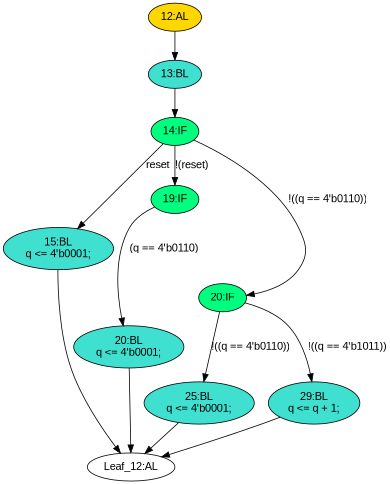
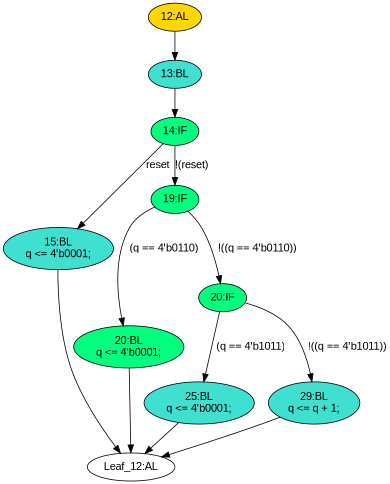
(287, 210) -> (208, 241)
(129, 347) -> (129, 347)
(251, 347) -> (251, 347)
